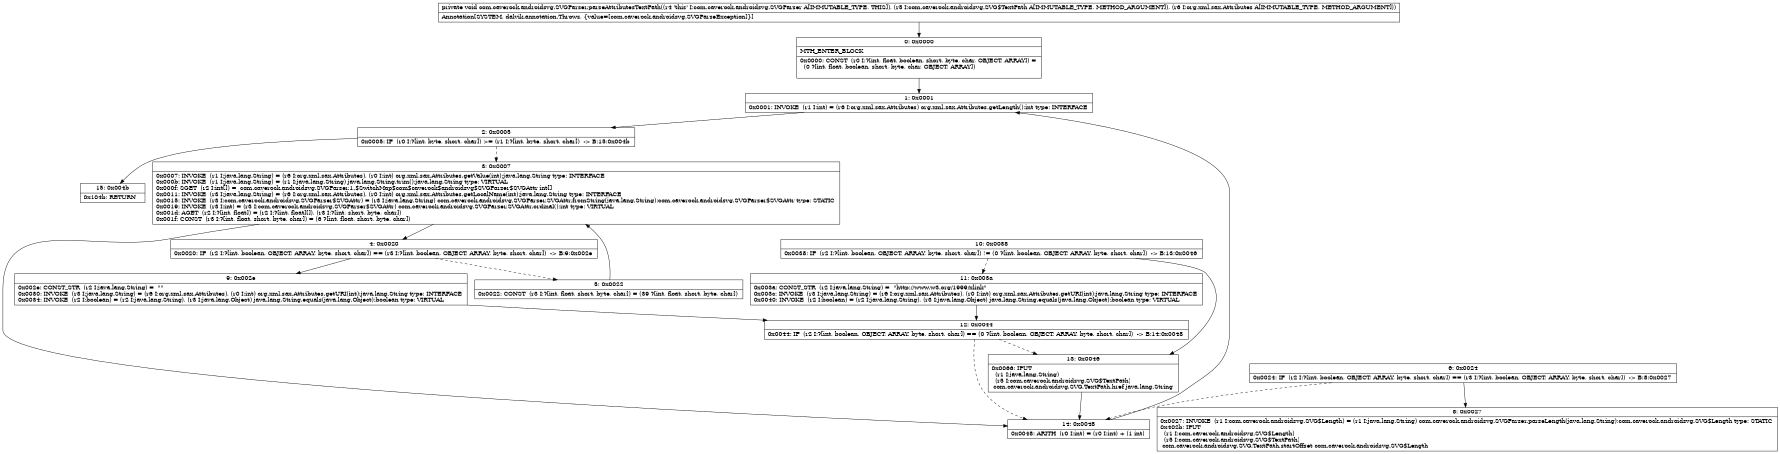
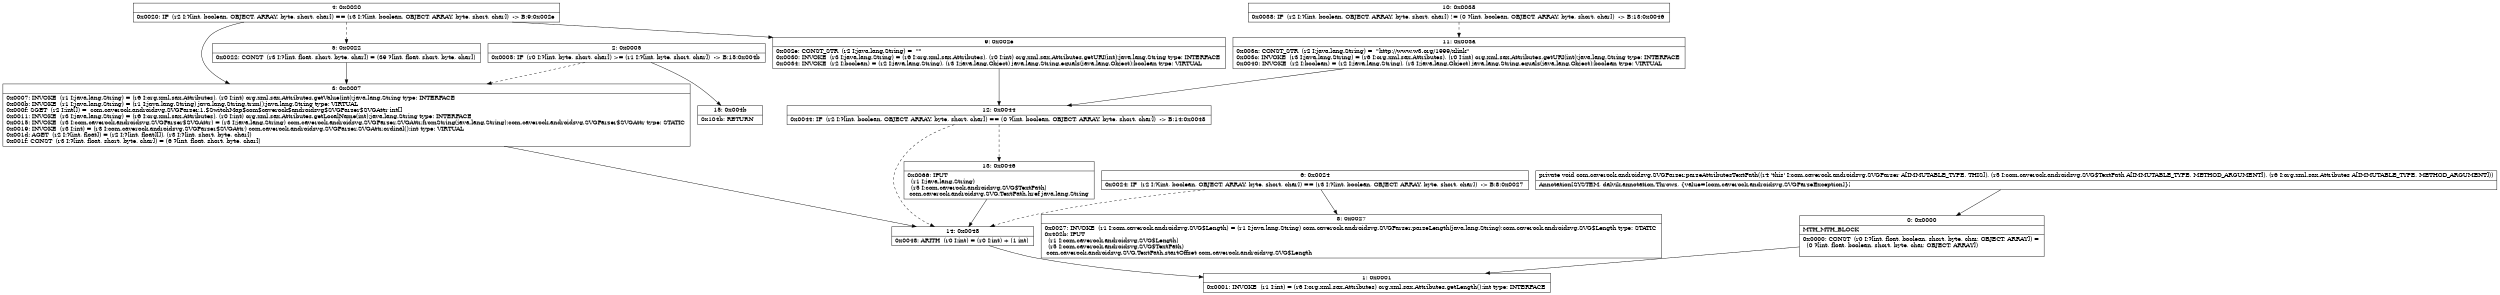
(832, 51) -> (1831, 230)
(710, 120) -> none
(420, 231) -> (204, 45)
(1213, 285) -> none
